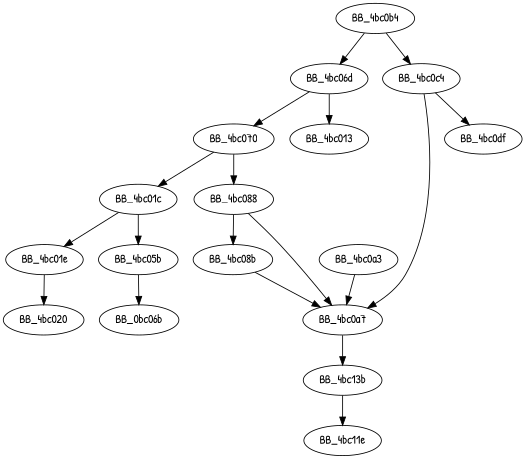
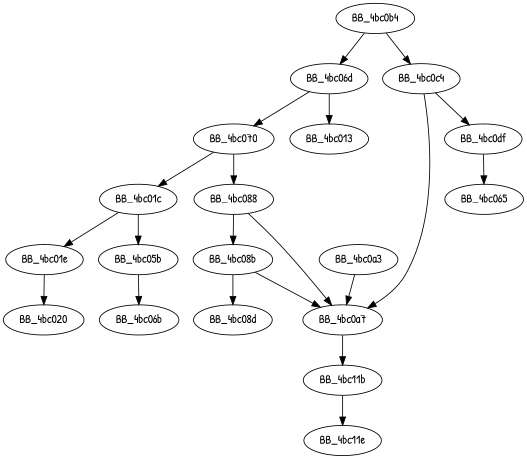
none -> (484, 199)
(139, 320) -> (139, 320)
none -> (233, 320)
(343, 380) -> (343, 380)
